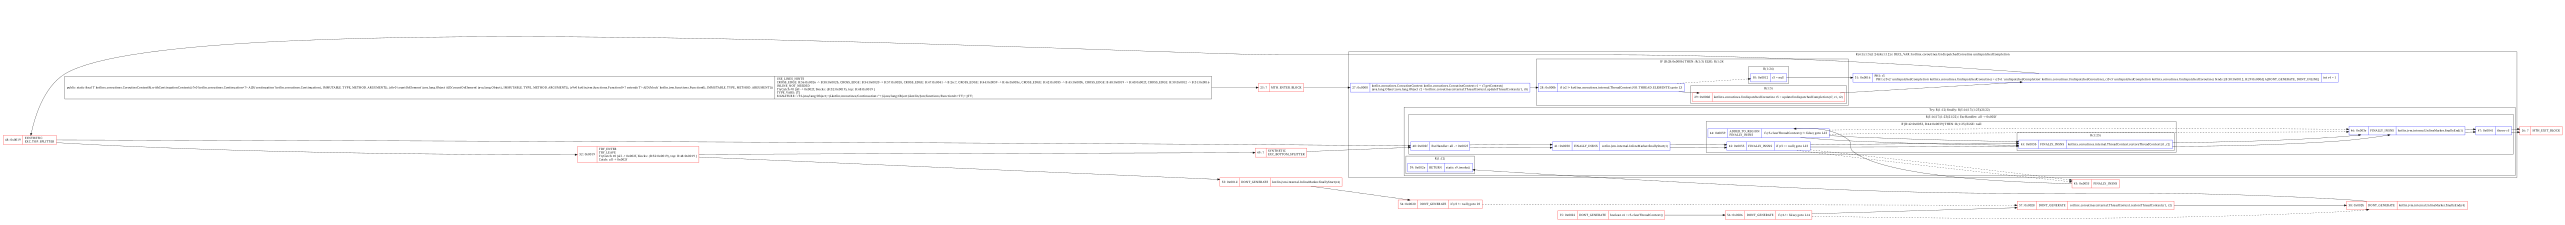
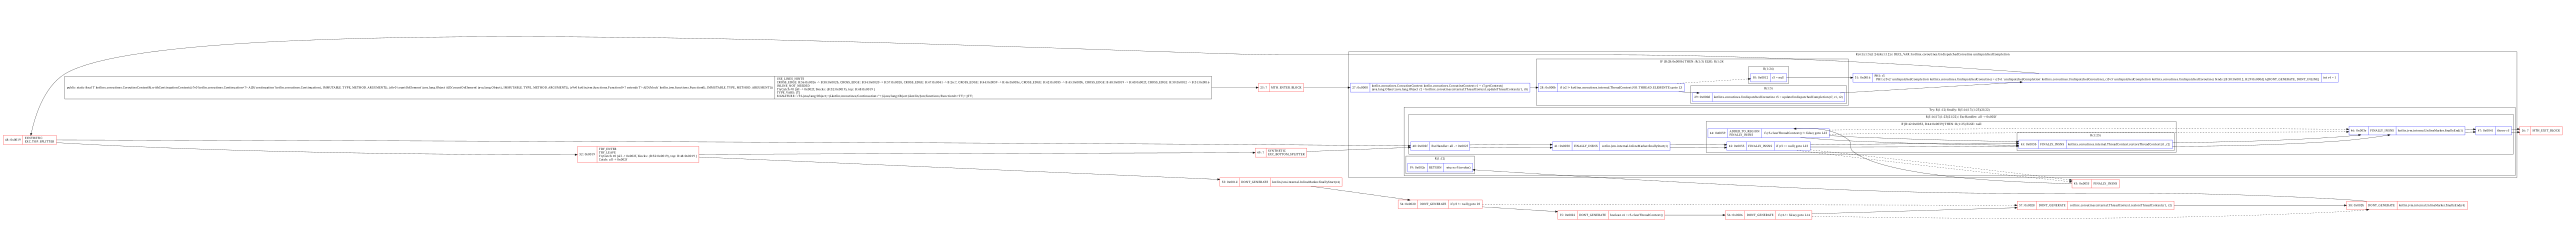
(1769, 97) -> (1769, 97)
(1458, 167) -> (1458, 167)
none -> (1519, 209)
